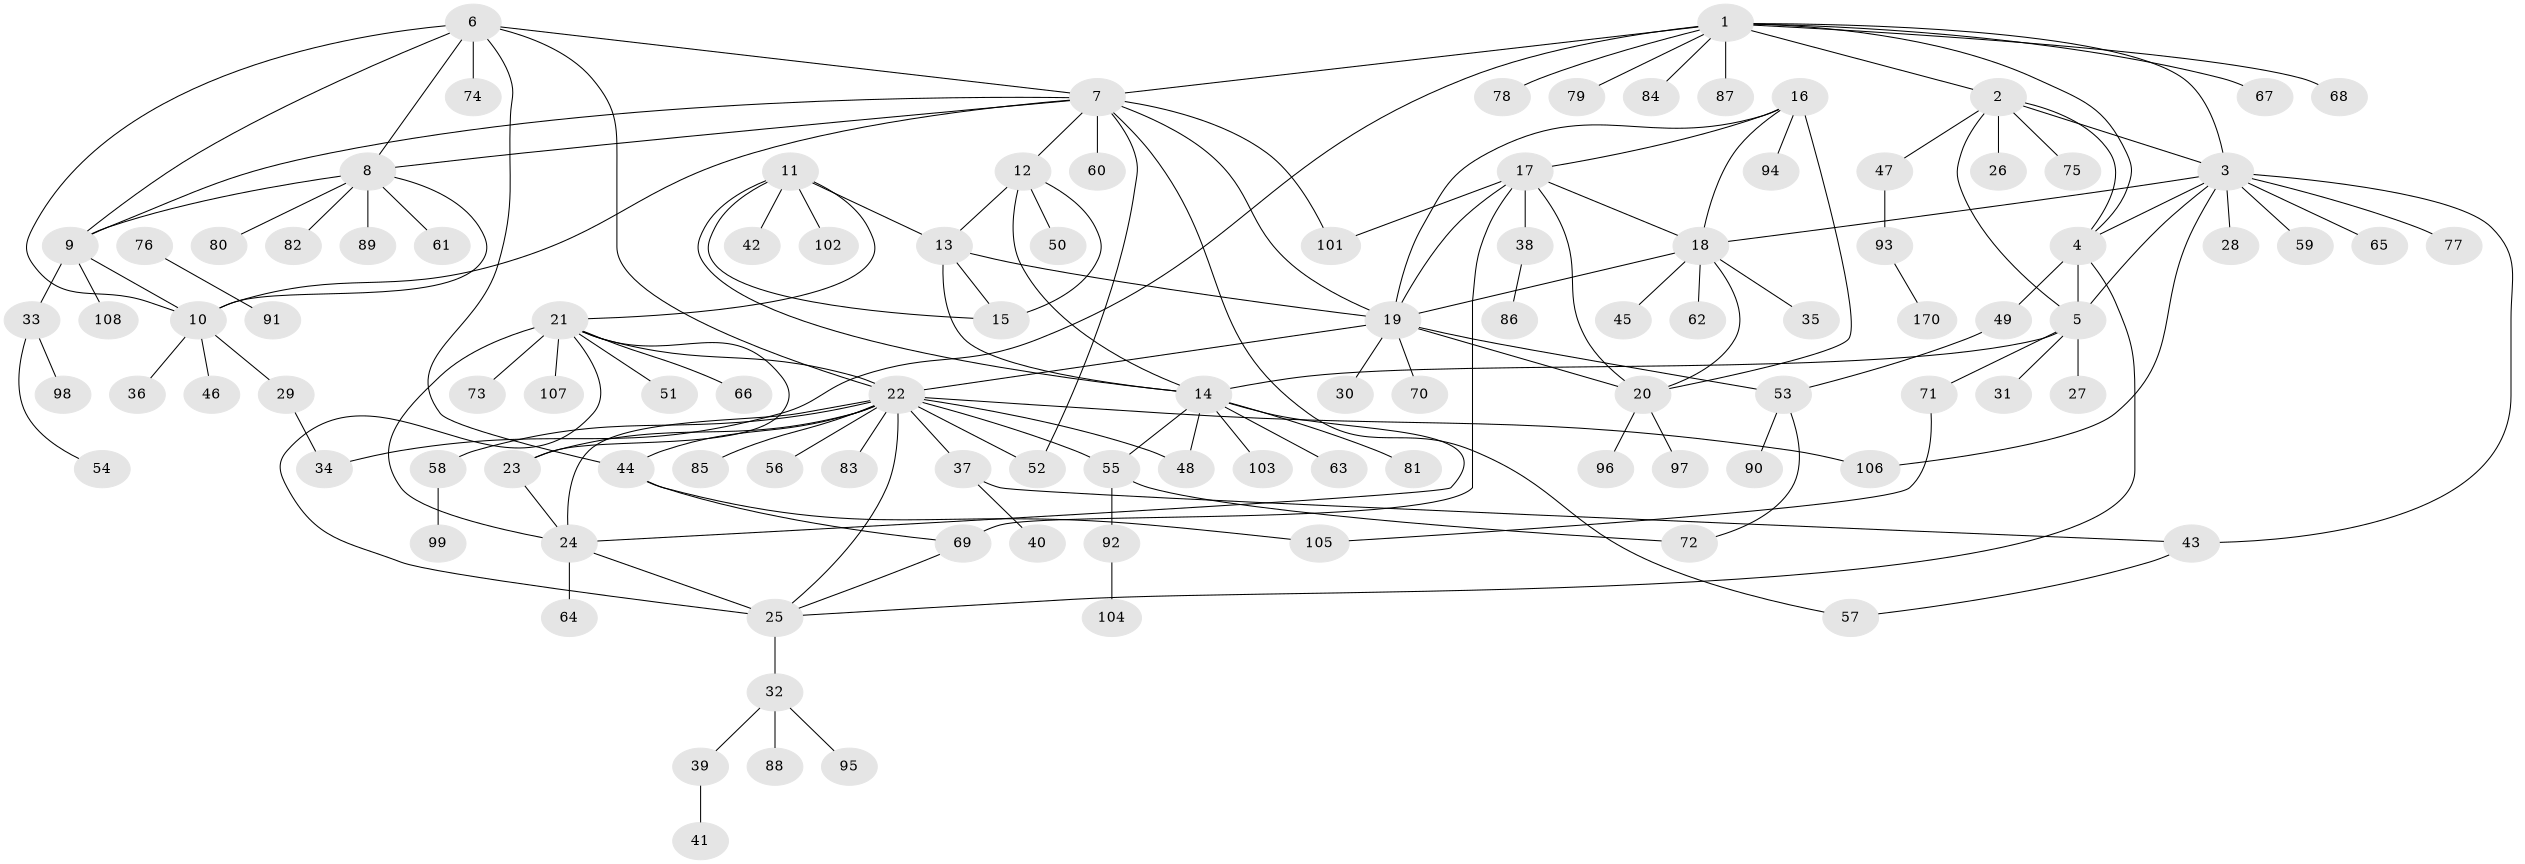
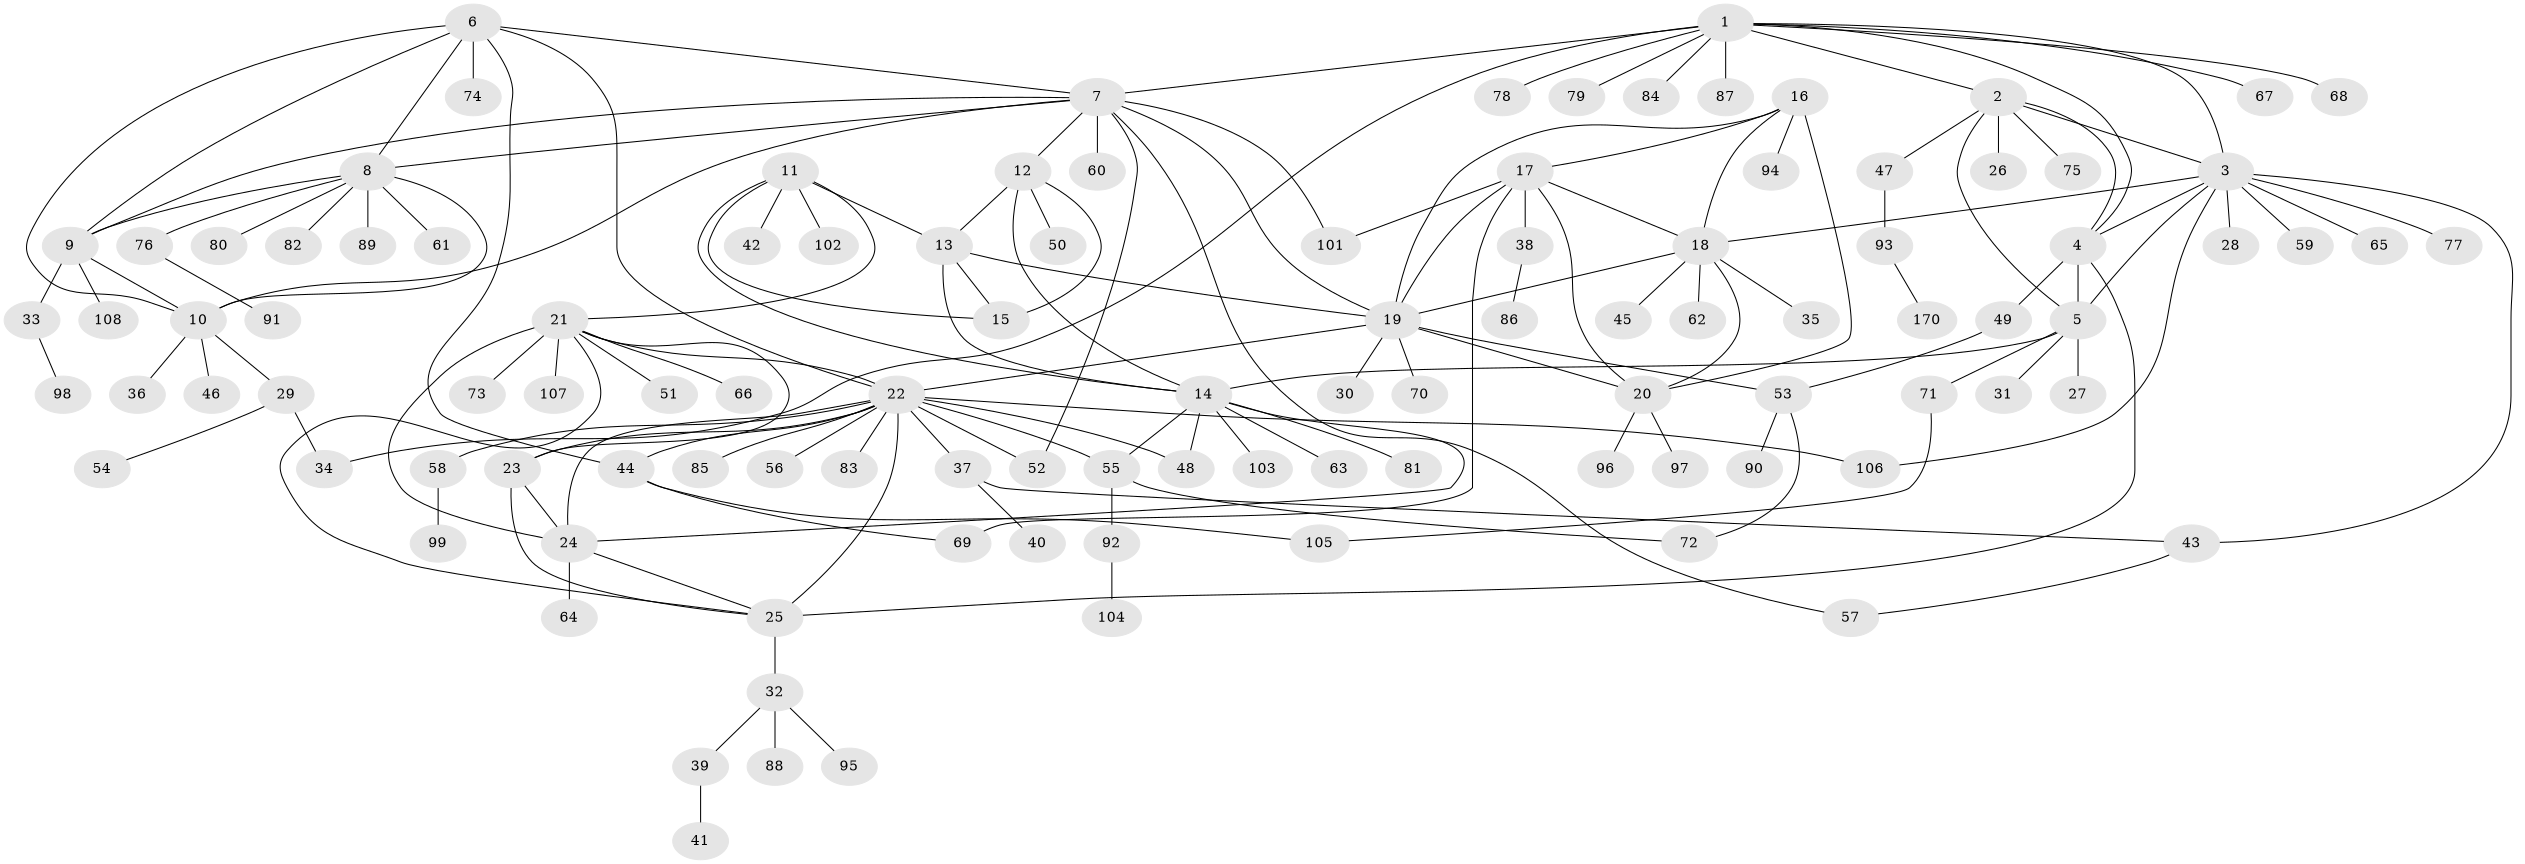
none -> (253, 203)
(25, 411) -> (196, 434)
(870, 582) -> (584, 586)
